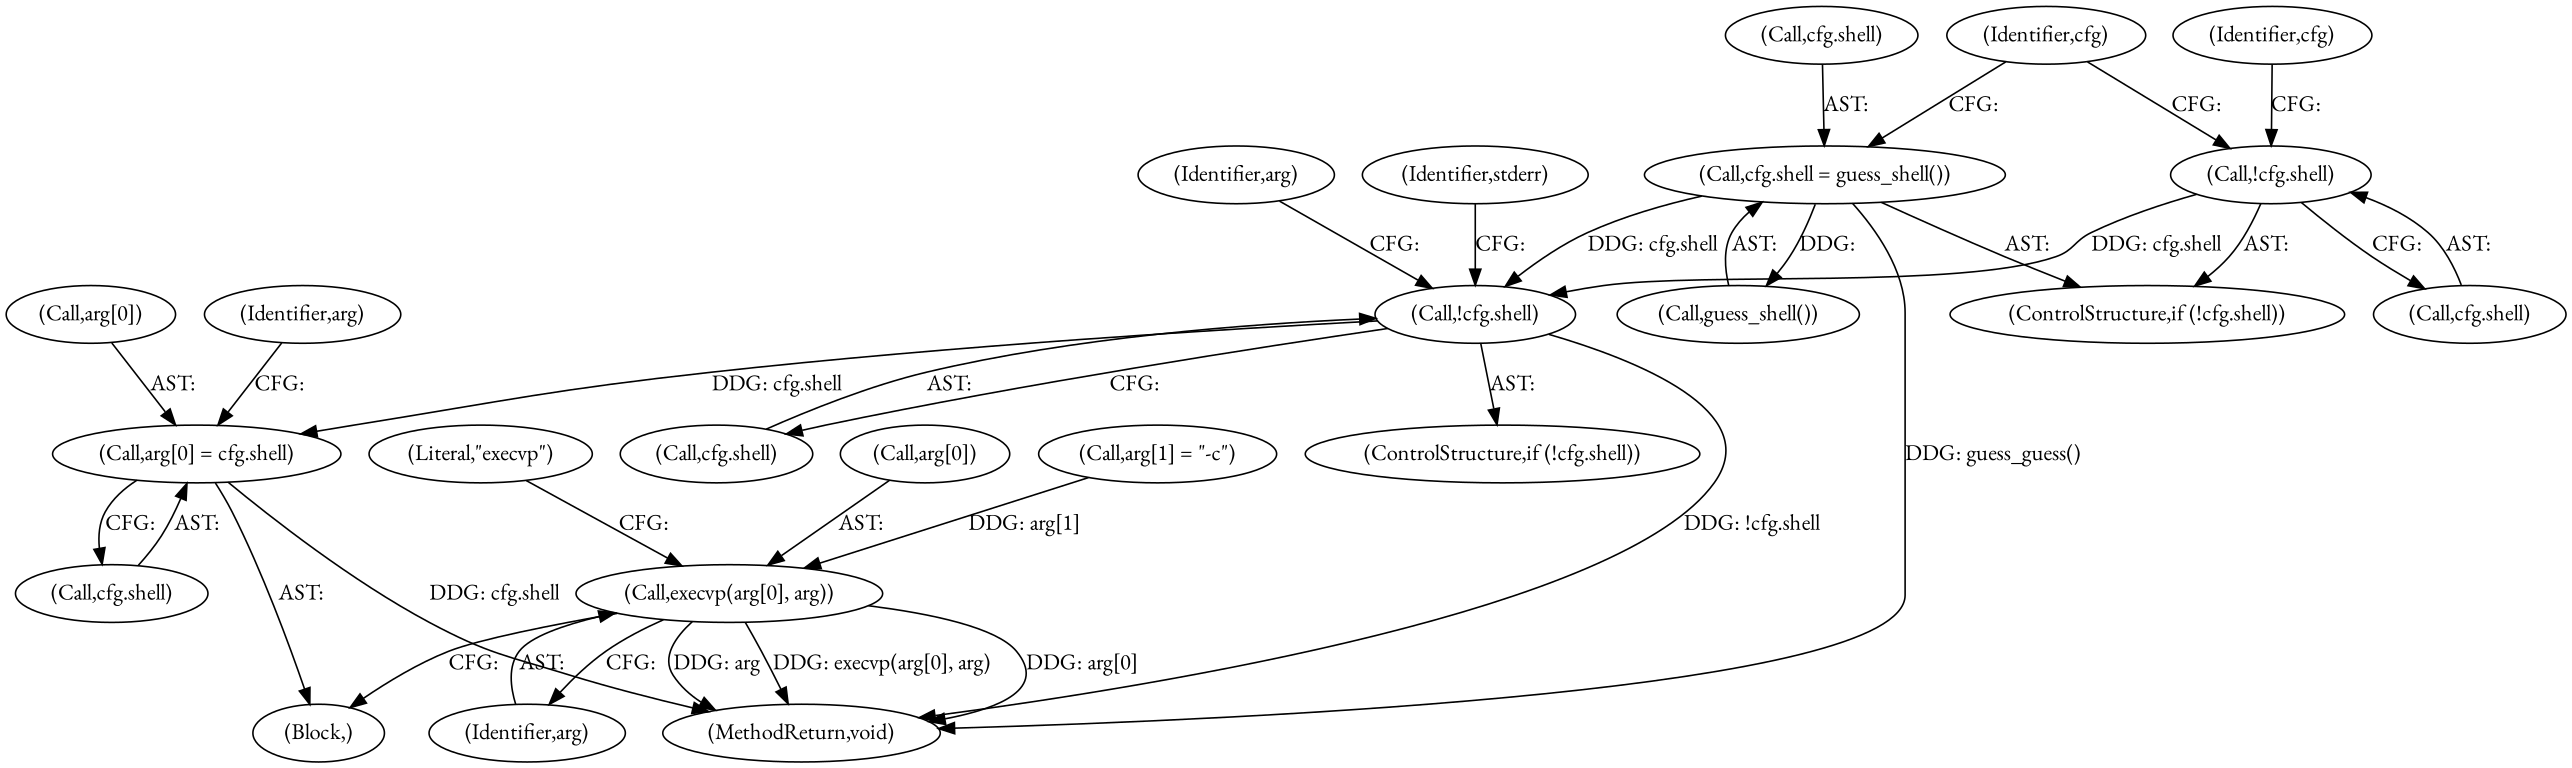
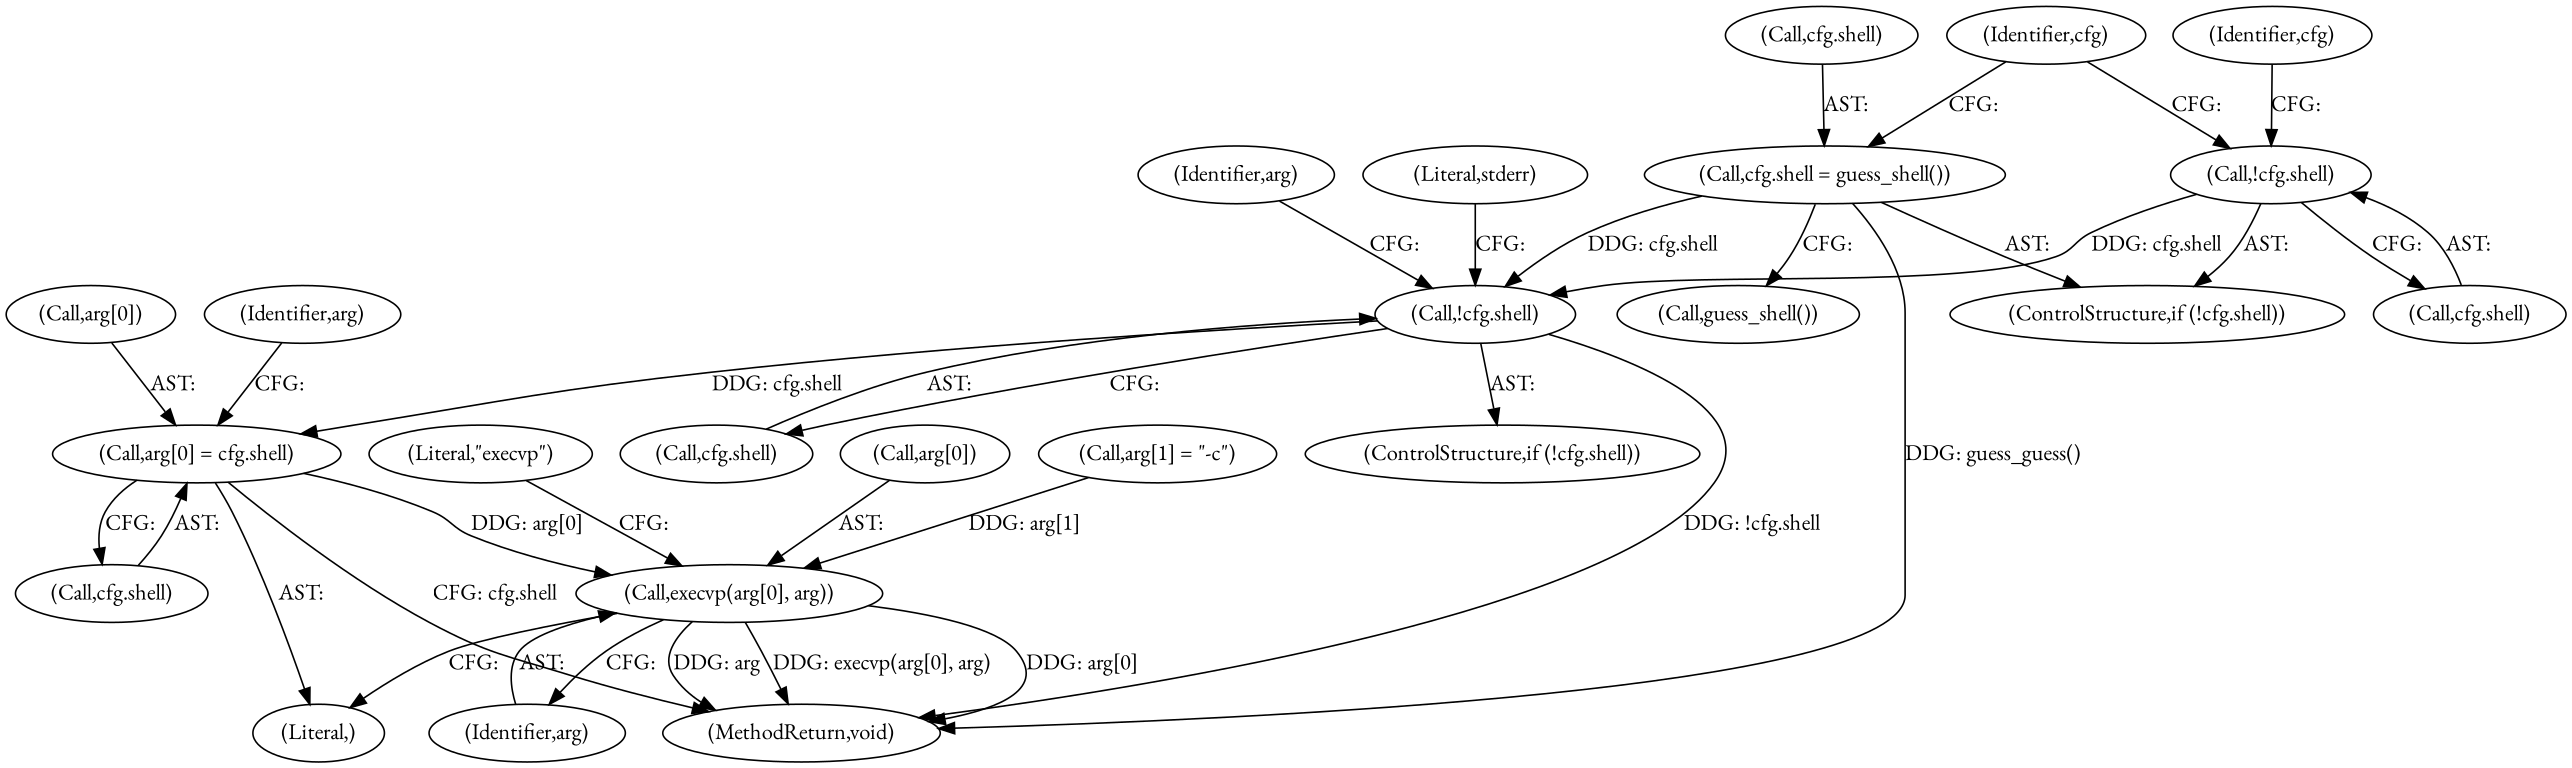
(1475, 175) -> (1475, 175)
(1727, 245) -> none
(1831, 245) -> (1831, 245)
none -> (450, 522)
(495, 594) -> (495, 594)
(319, 733) -> (319, 733)
